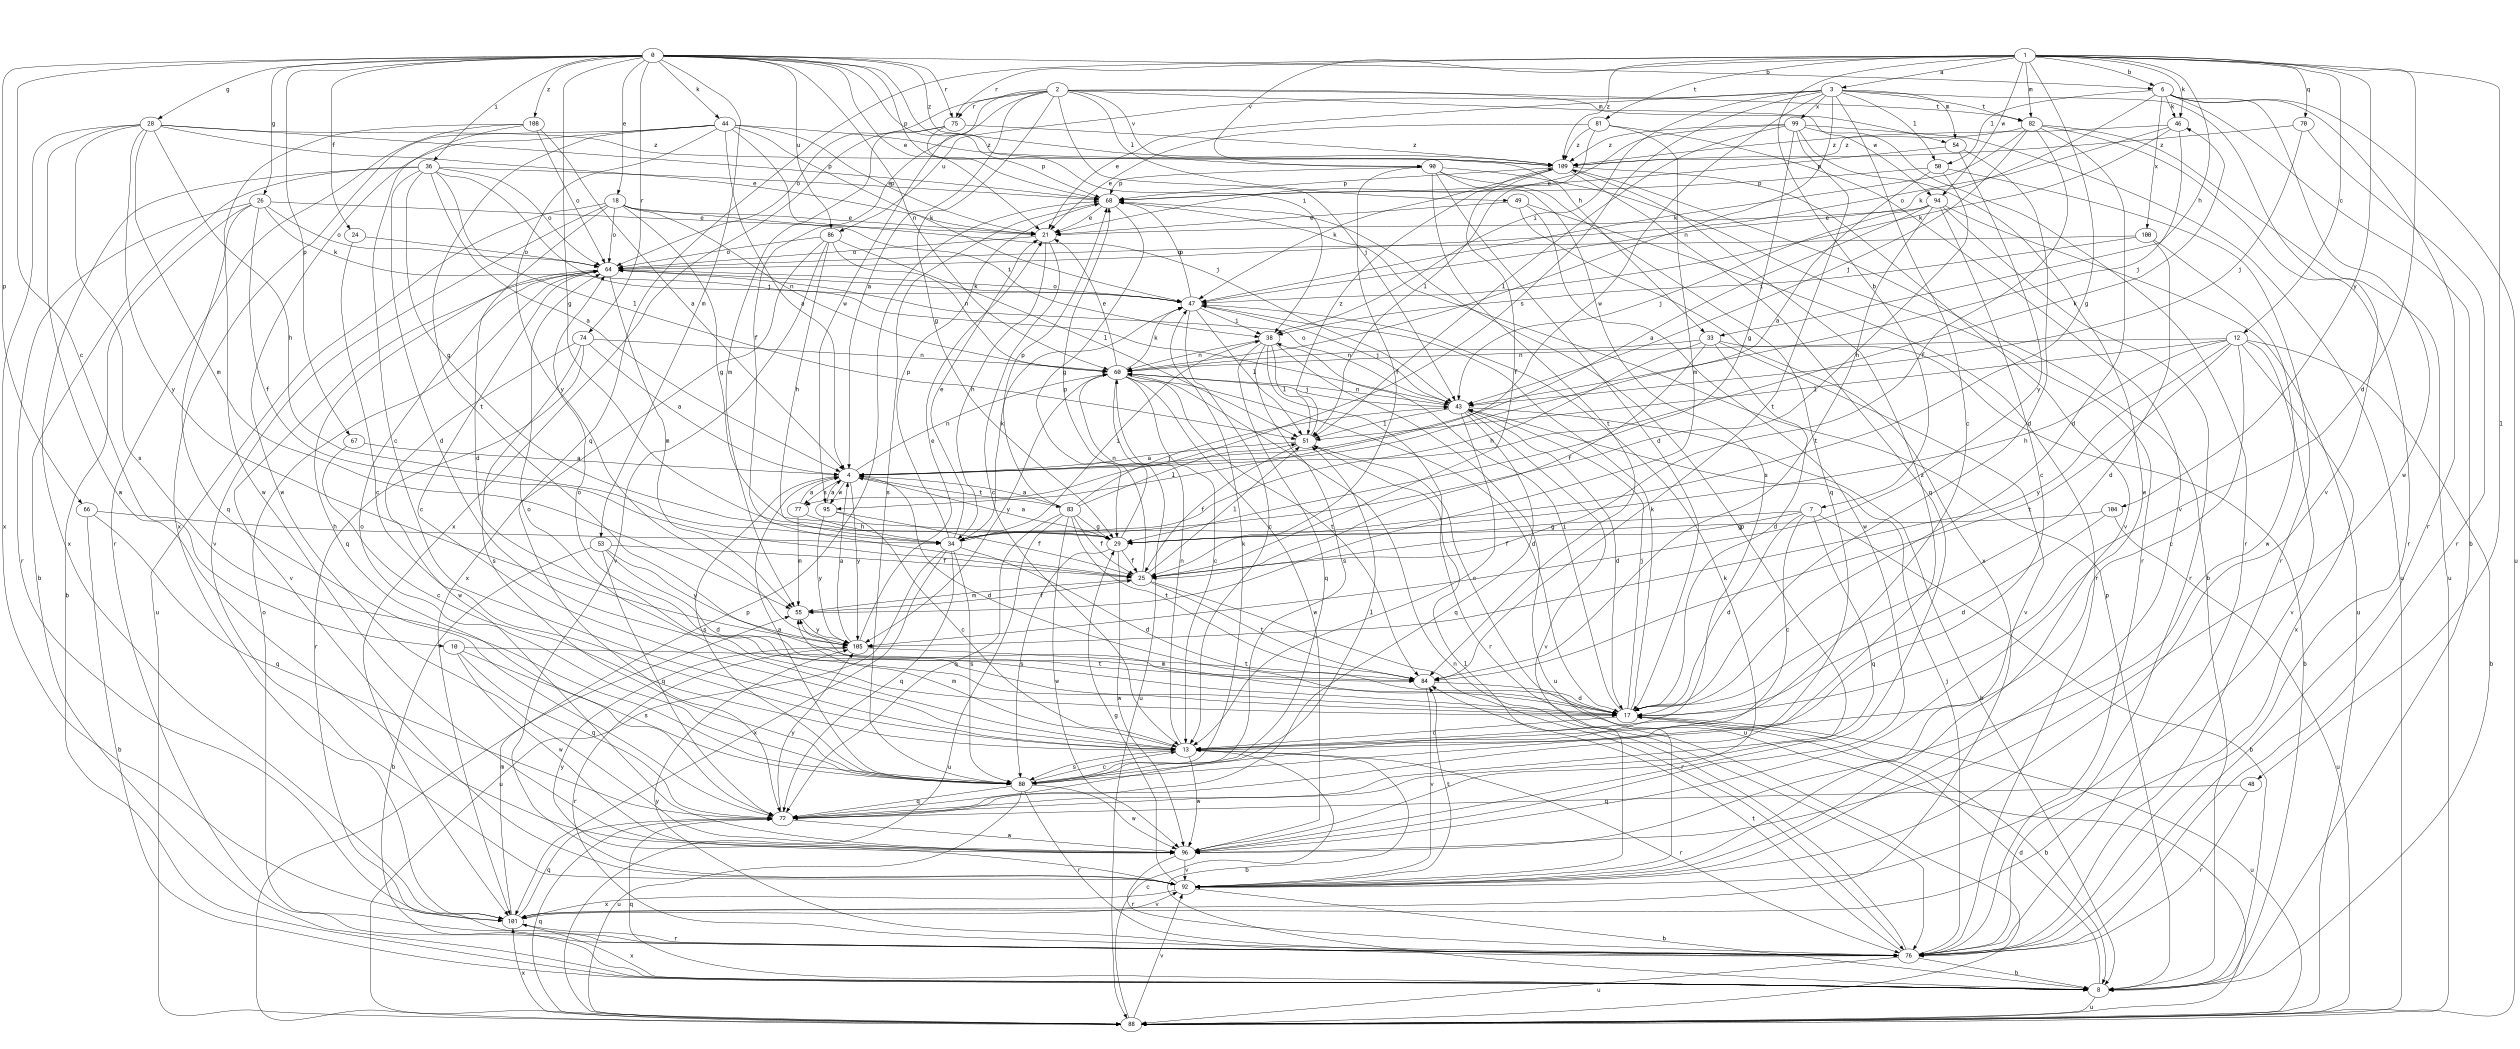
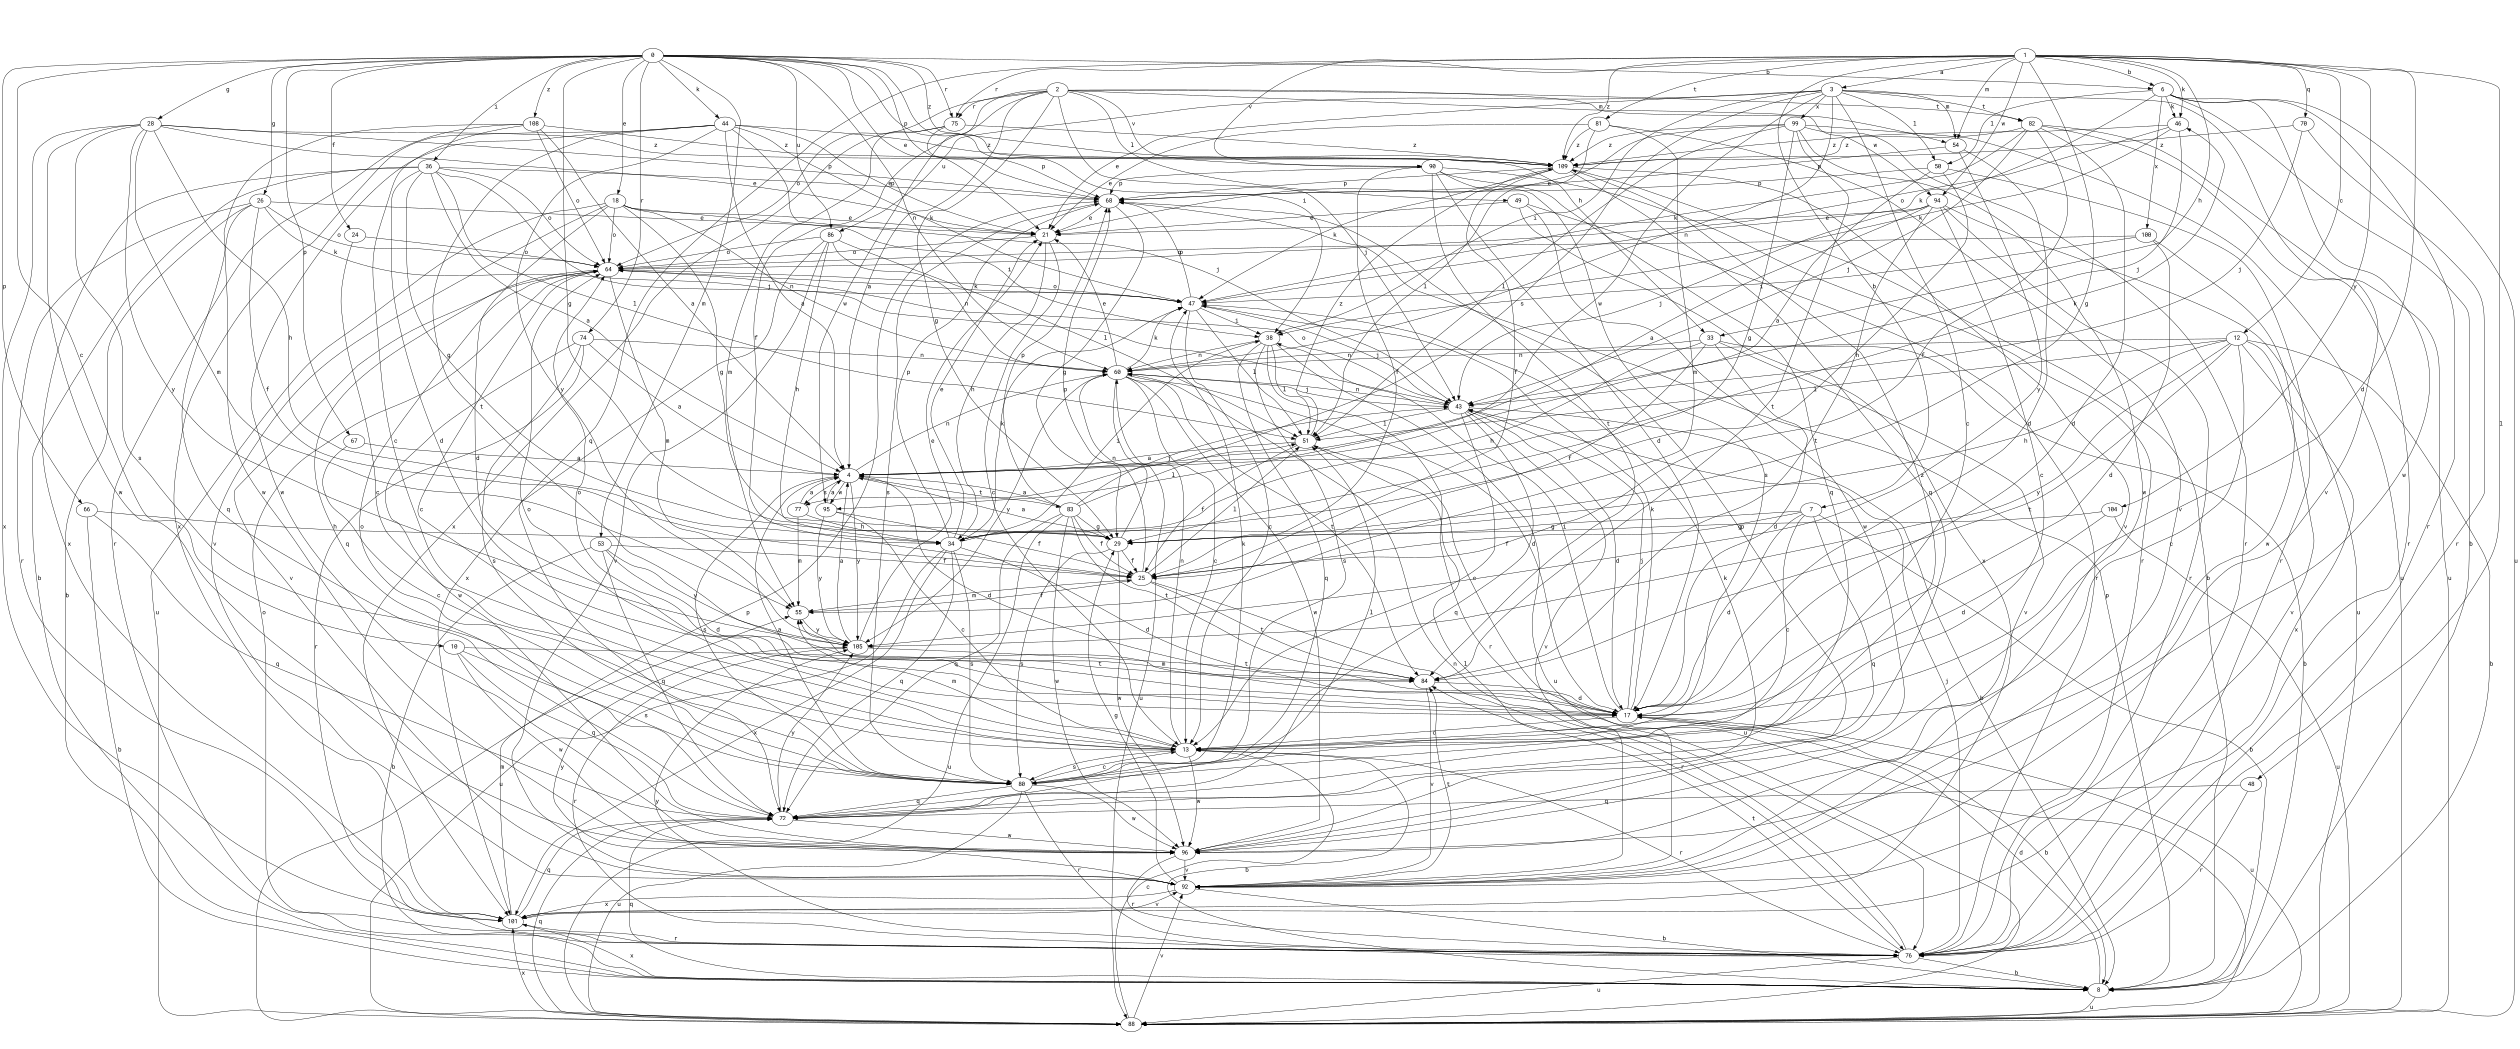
(2028, 88) -> (1980, 91)
none -> (844, 155)
